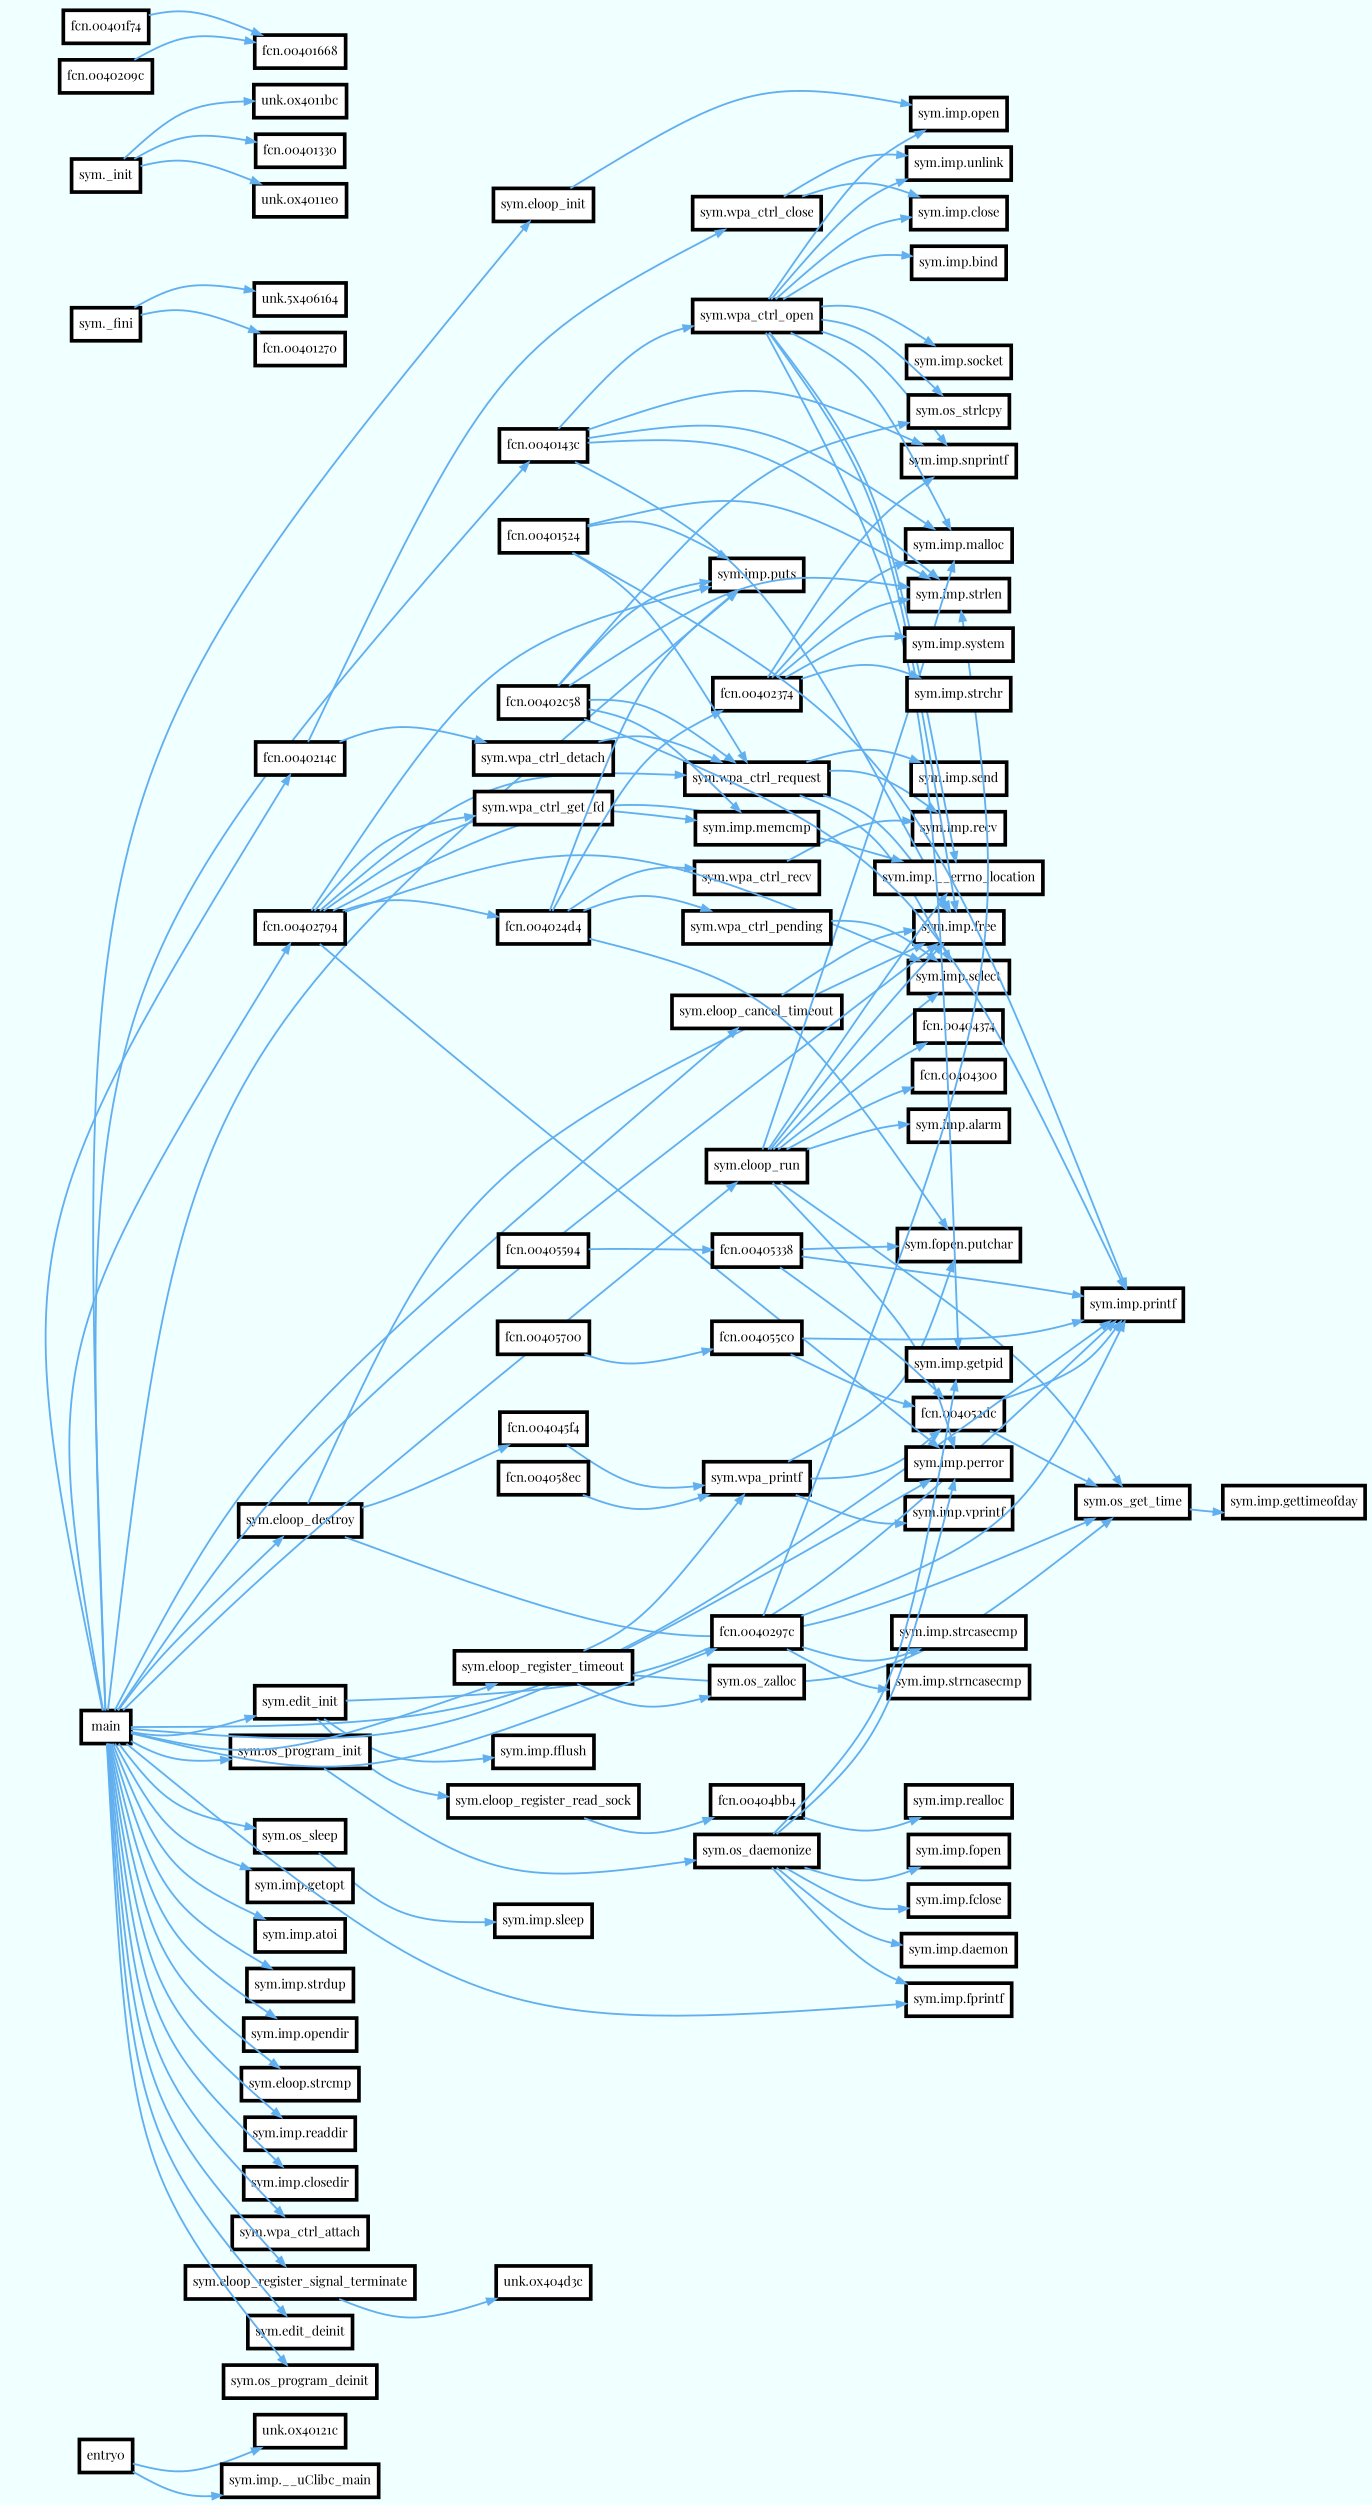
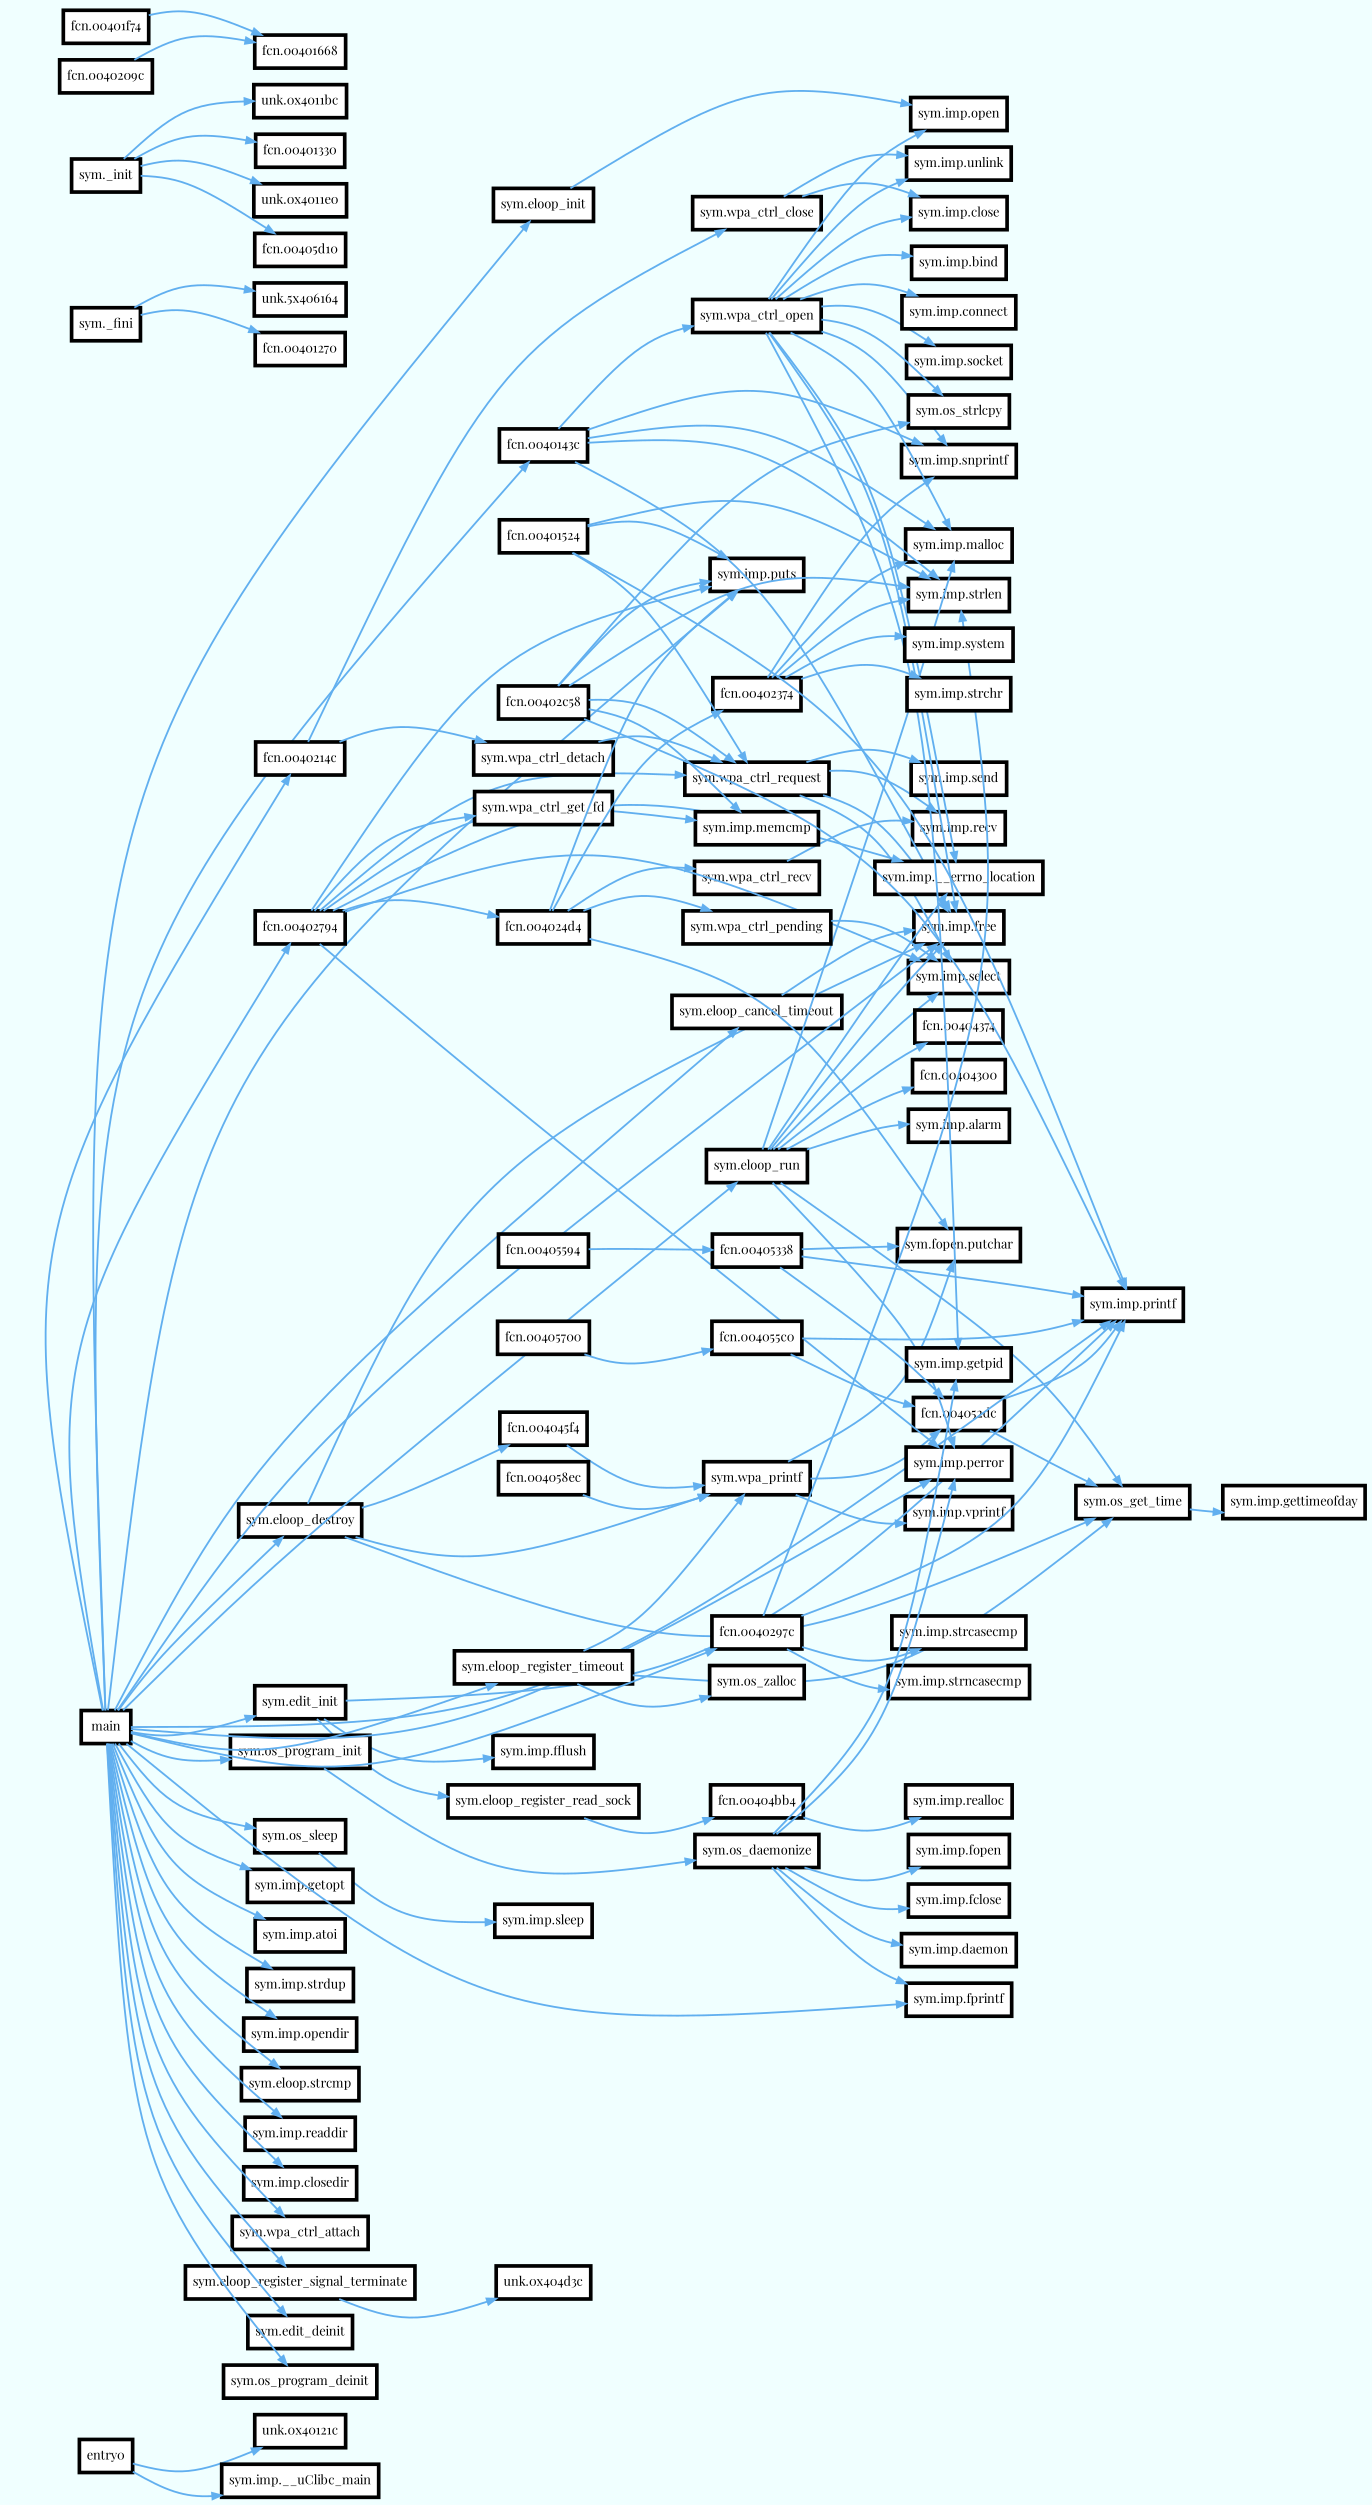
none -> (300, 250)
none -> (959, 312)
none -> (530, 1549)
